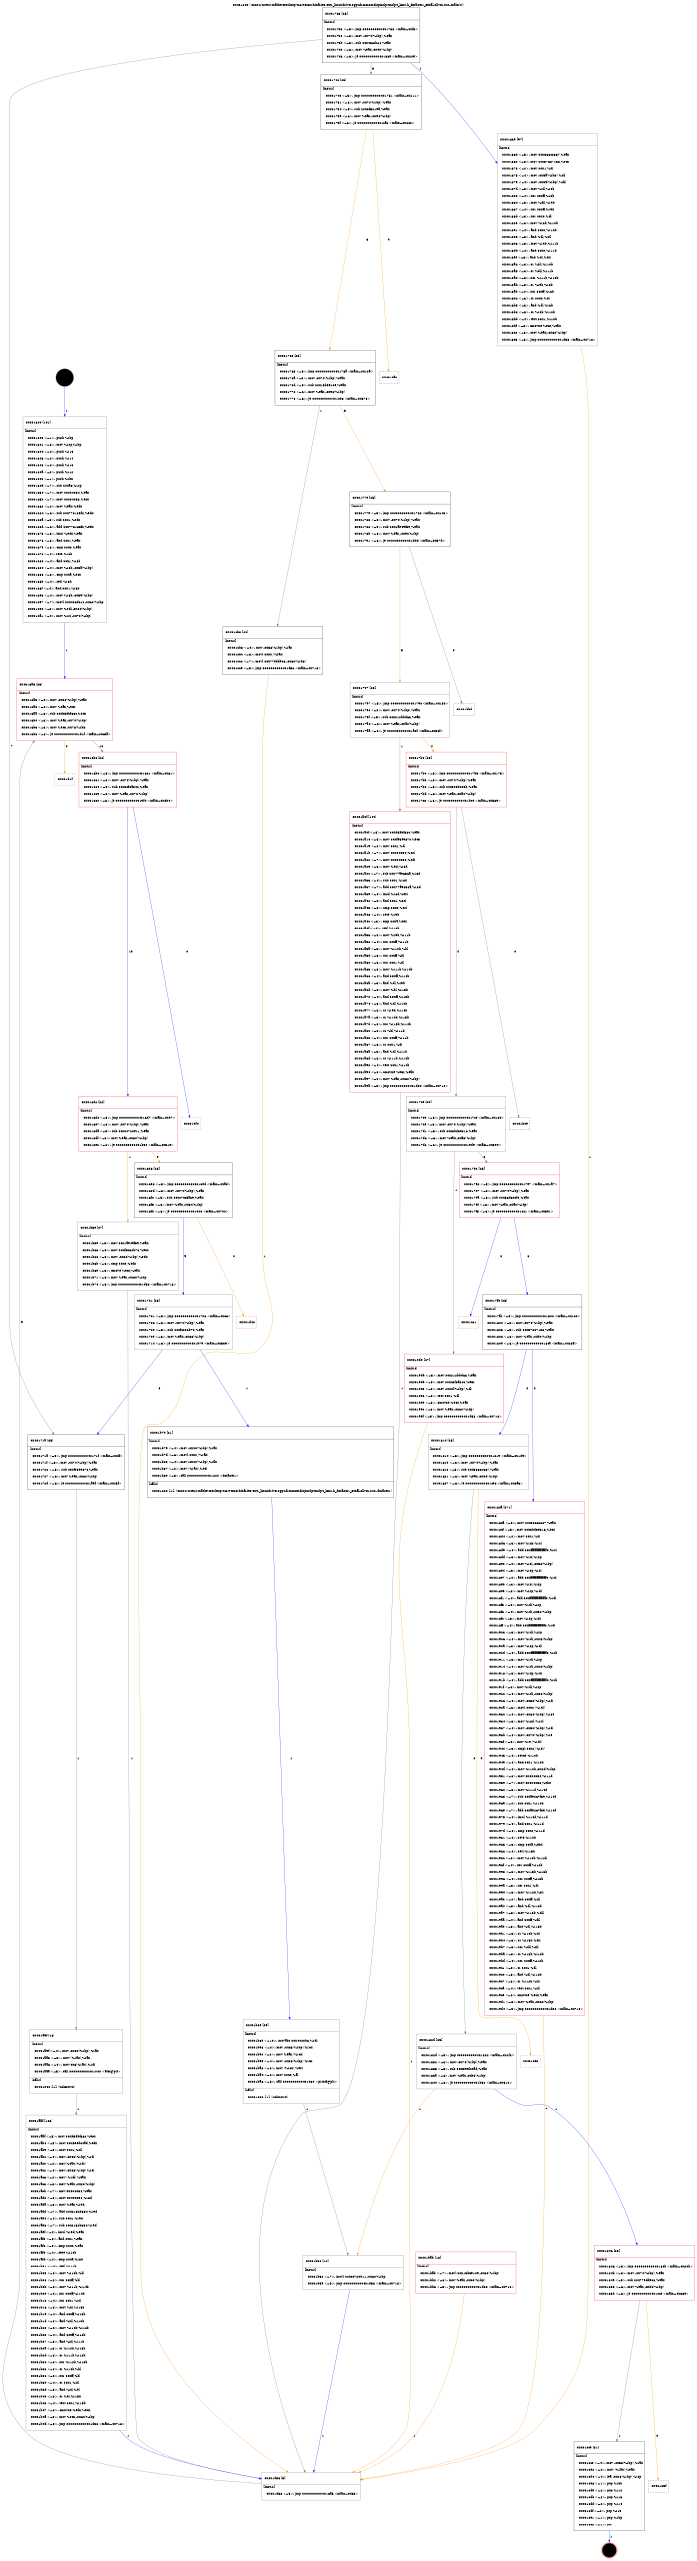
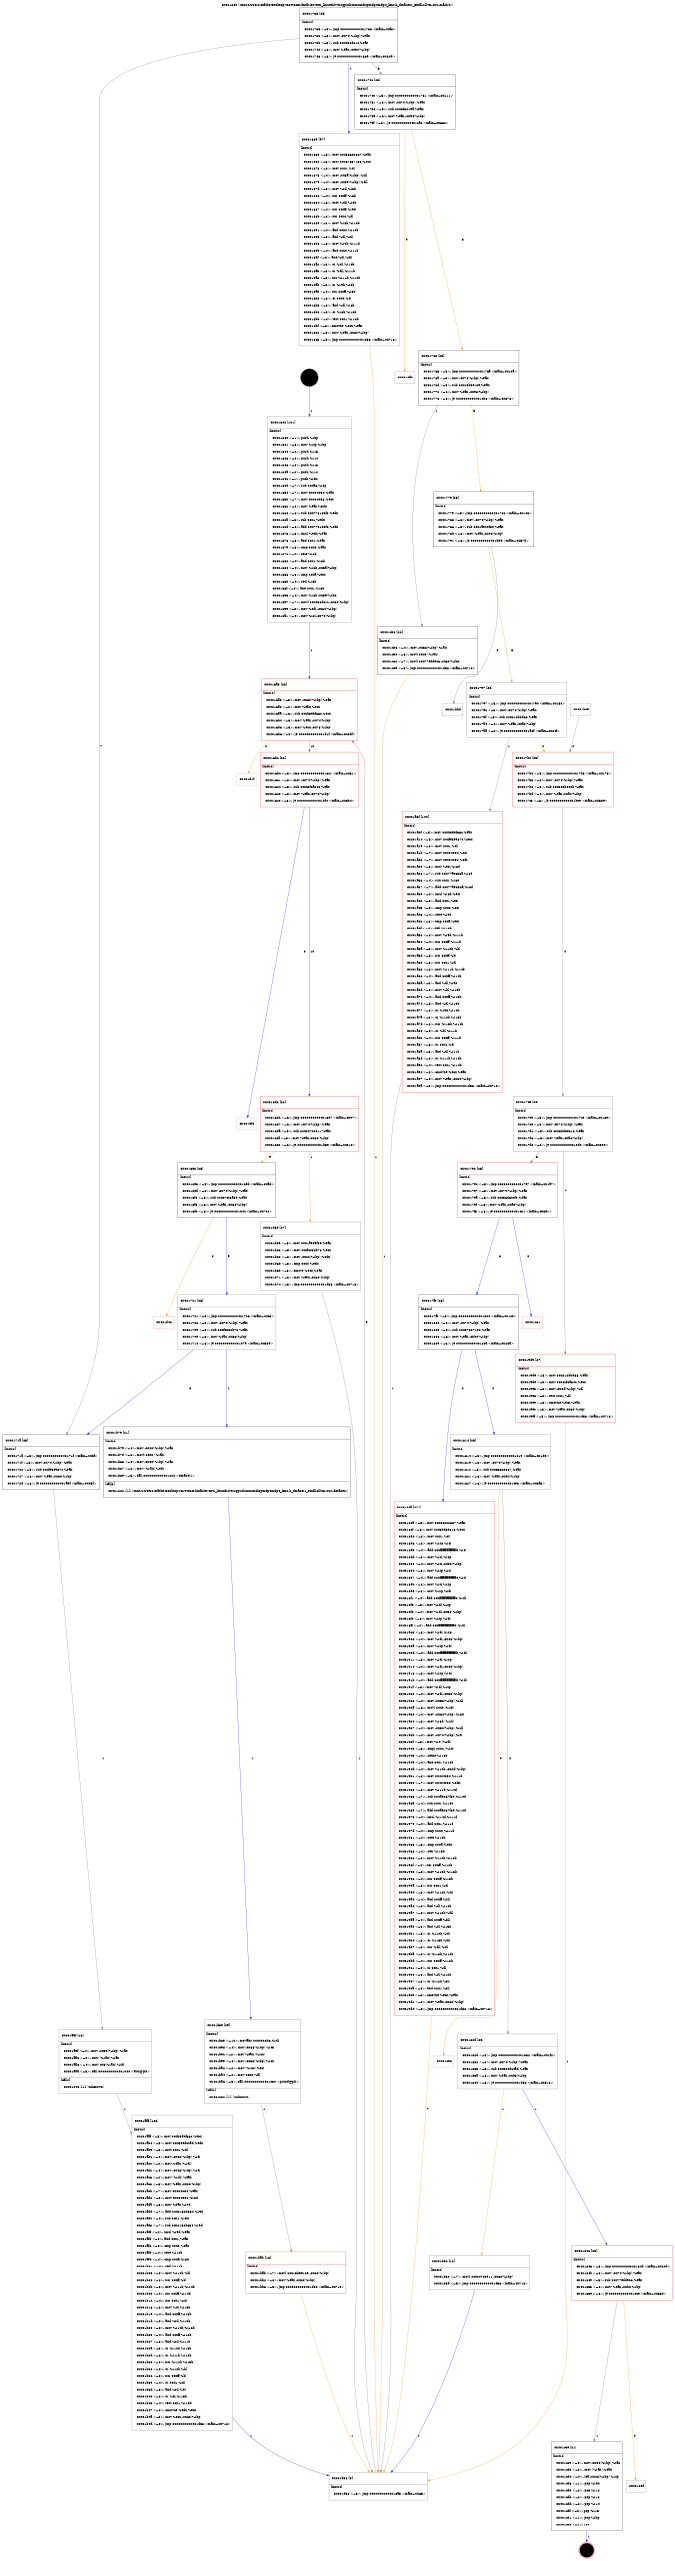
(490, 961) -> (575, 733)
(325, 2178) -> (276, 2177)
